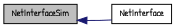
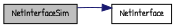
(99, 20) -> (90, 7)
